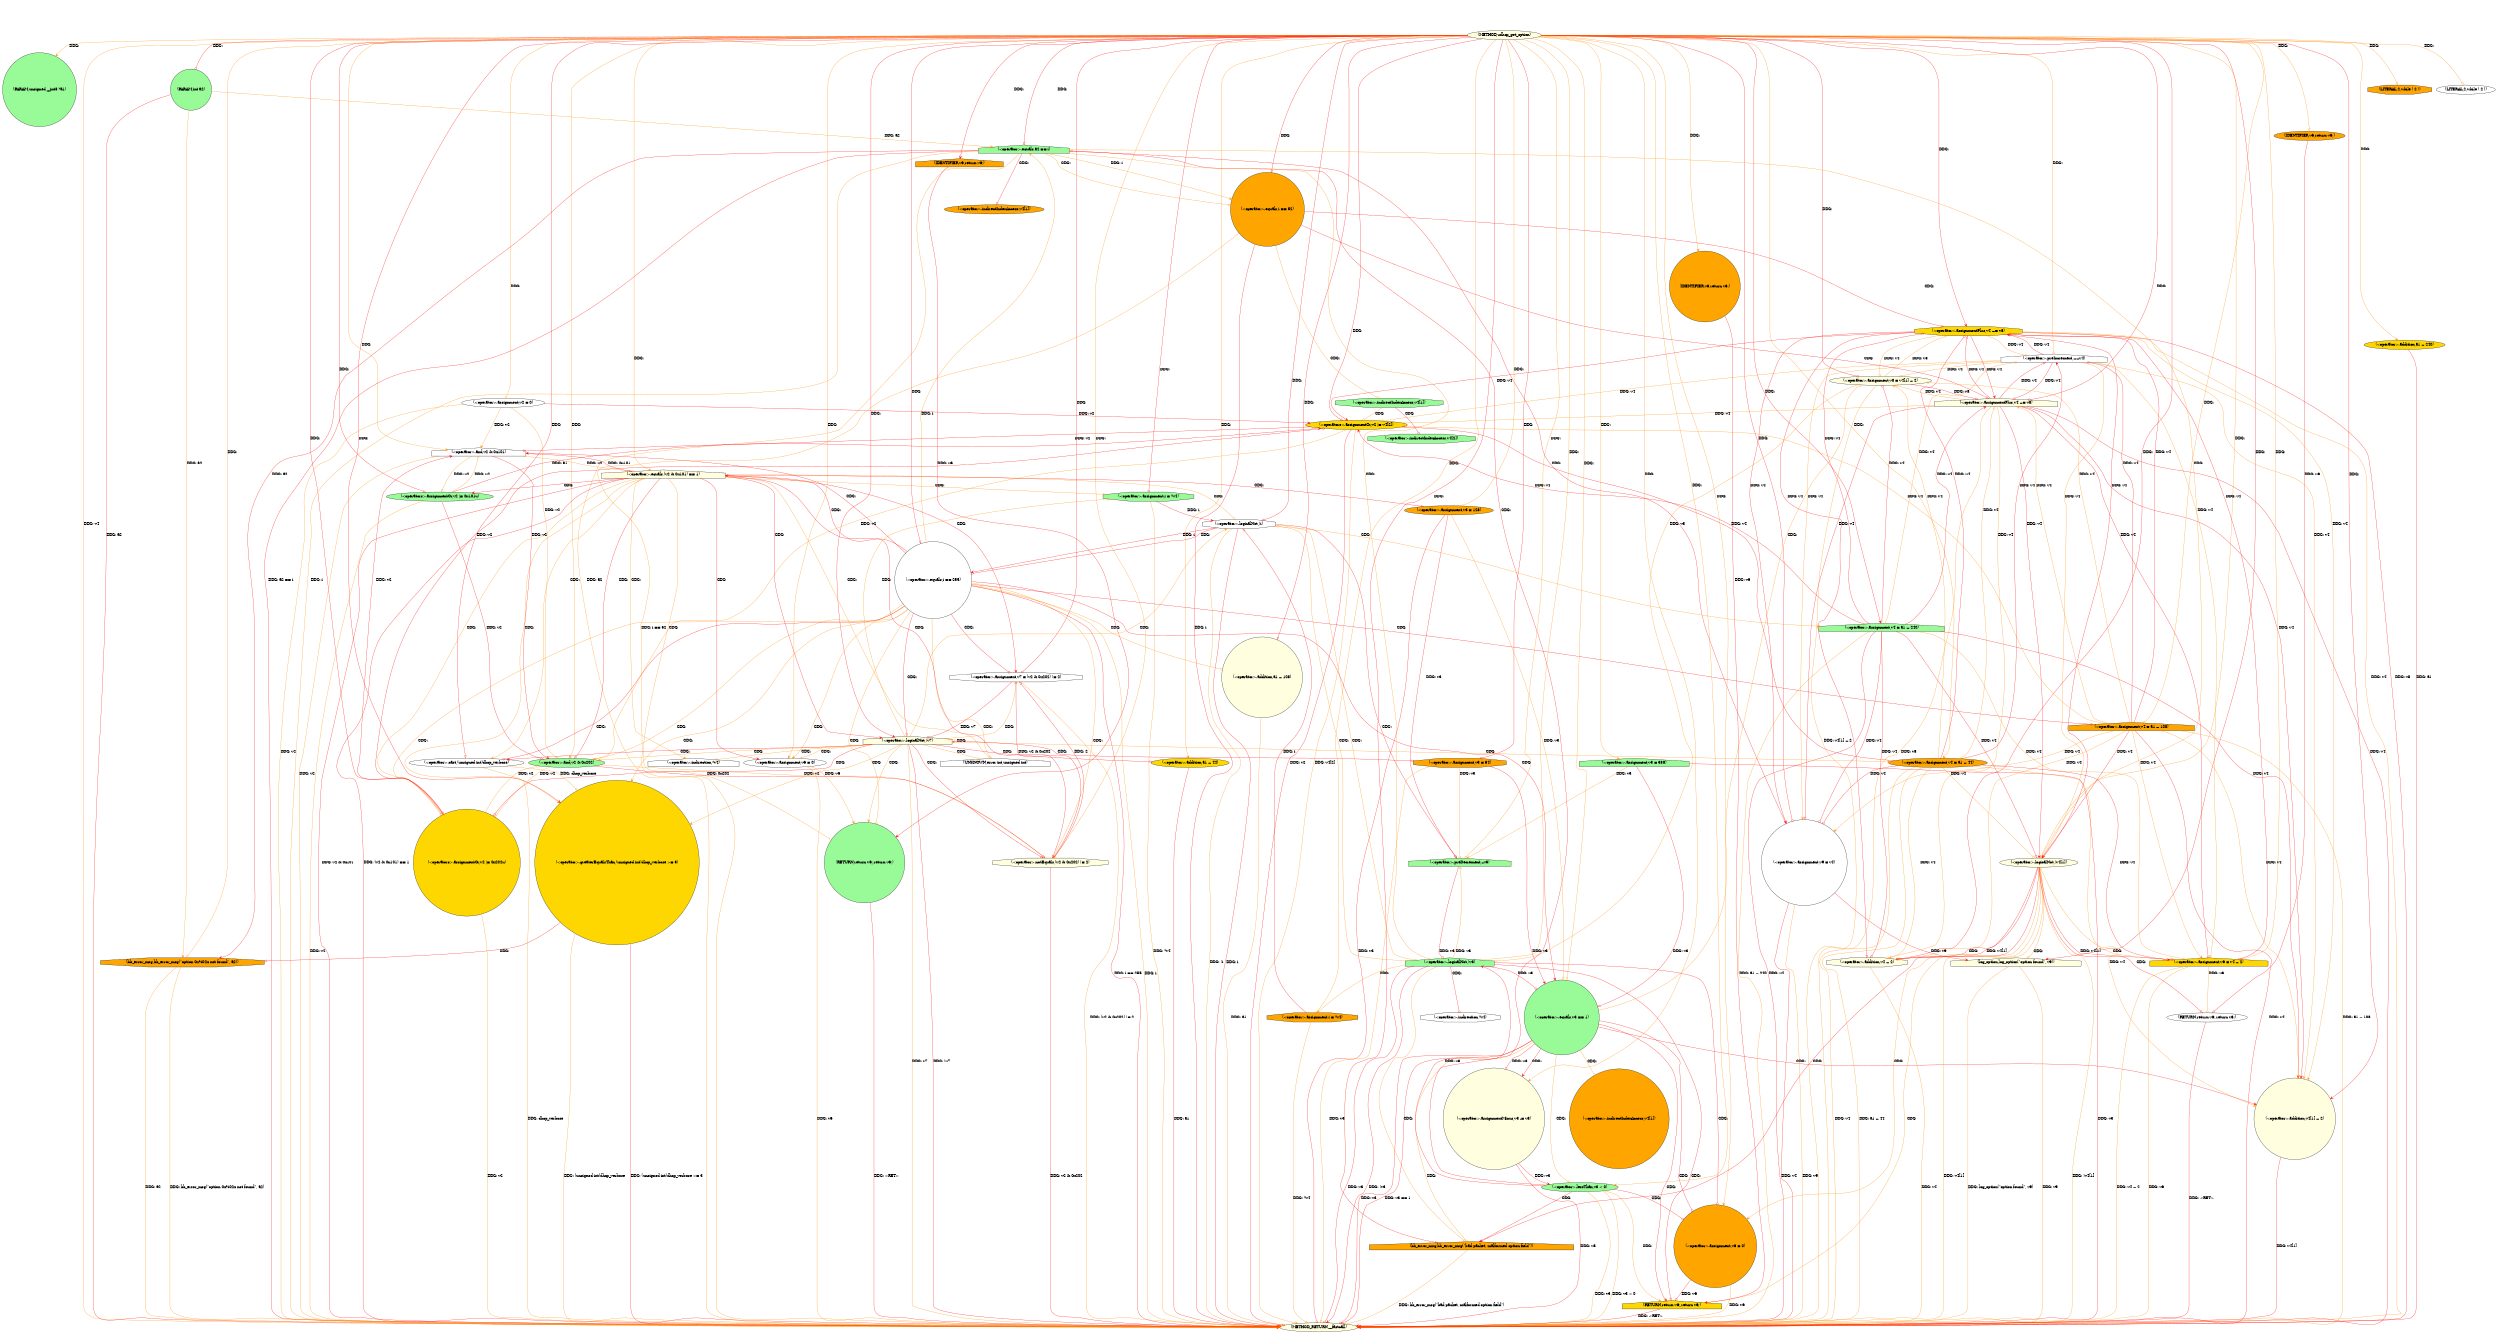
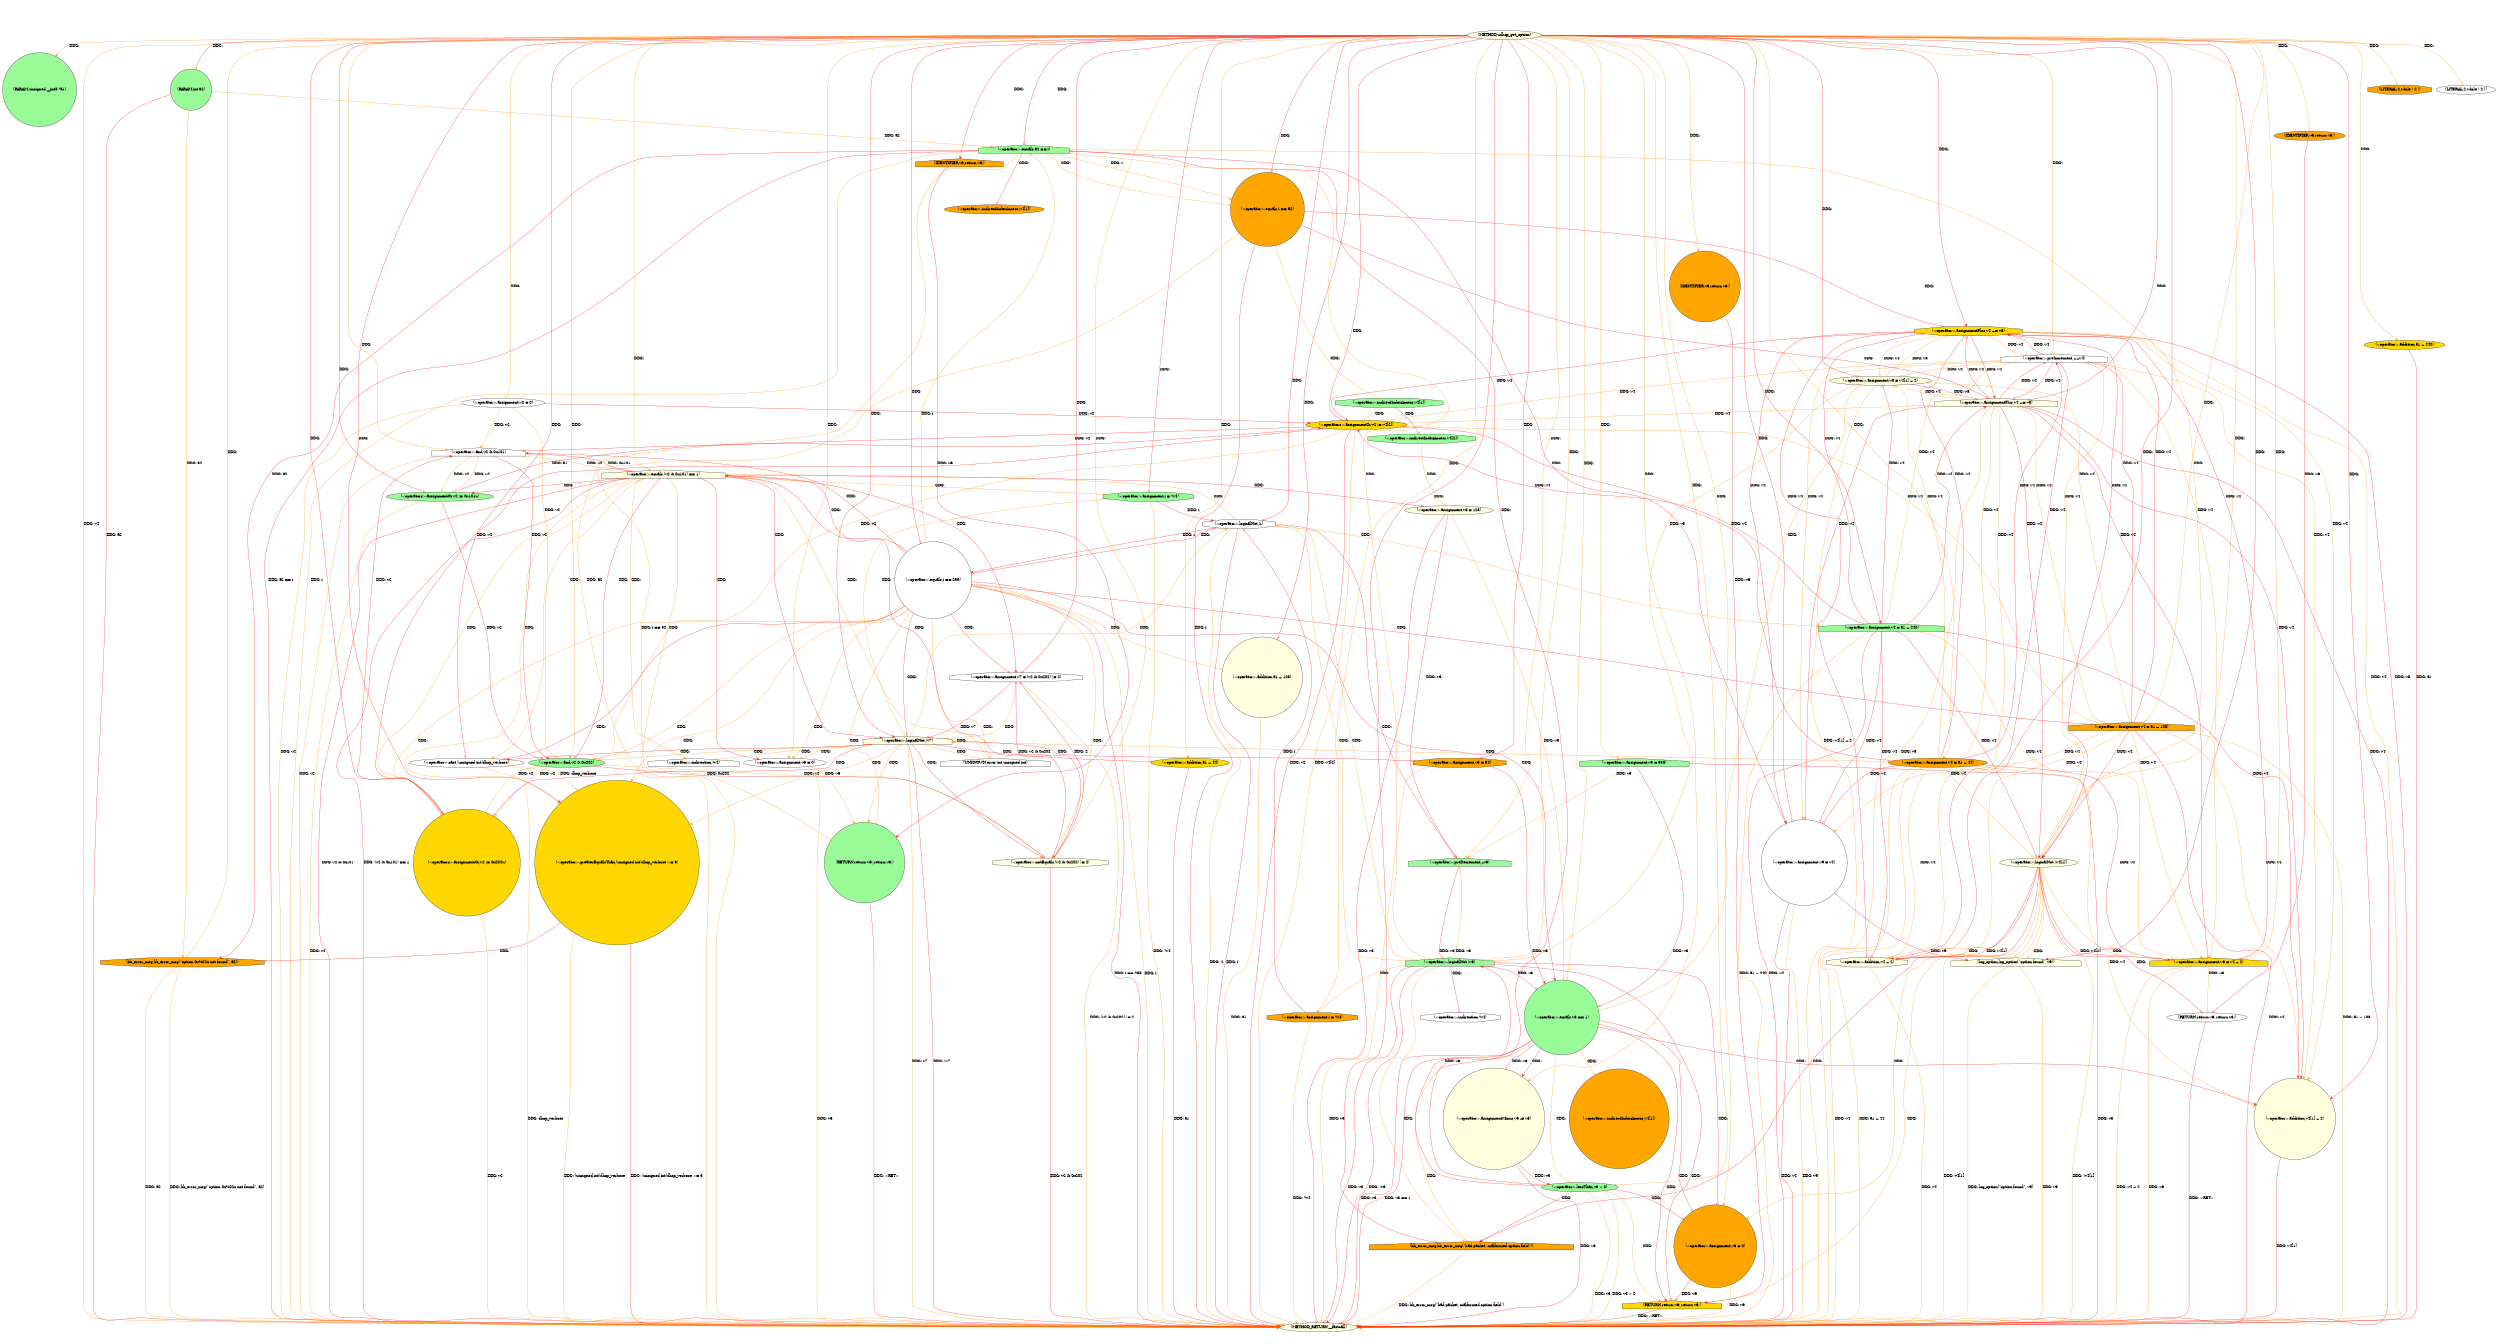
(1514, 281) -> (1426, 476)
(1449, 510) -> (1449, 510)
none -> (2020, 697)
(1460, 812) -> none
